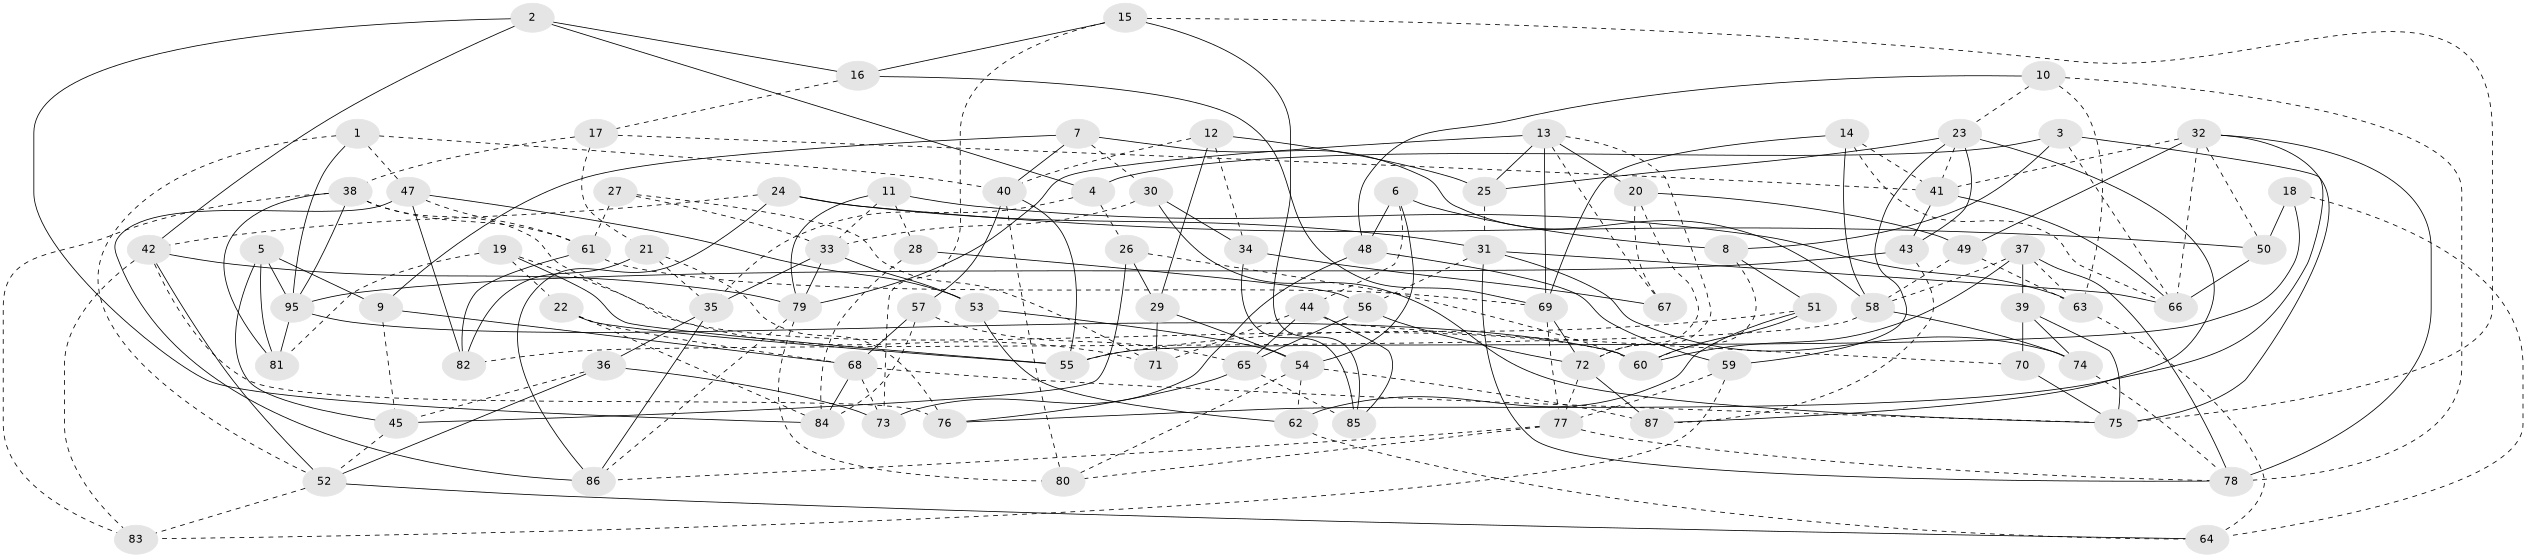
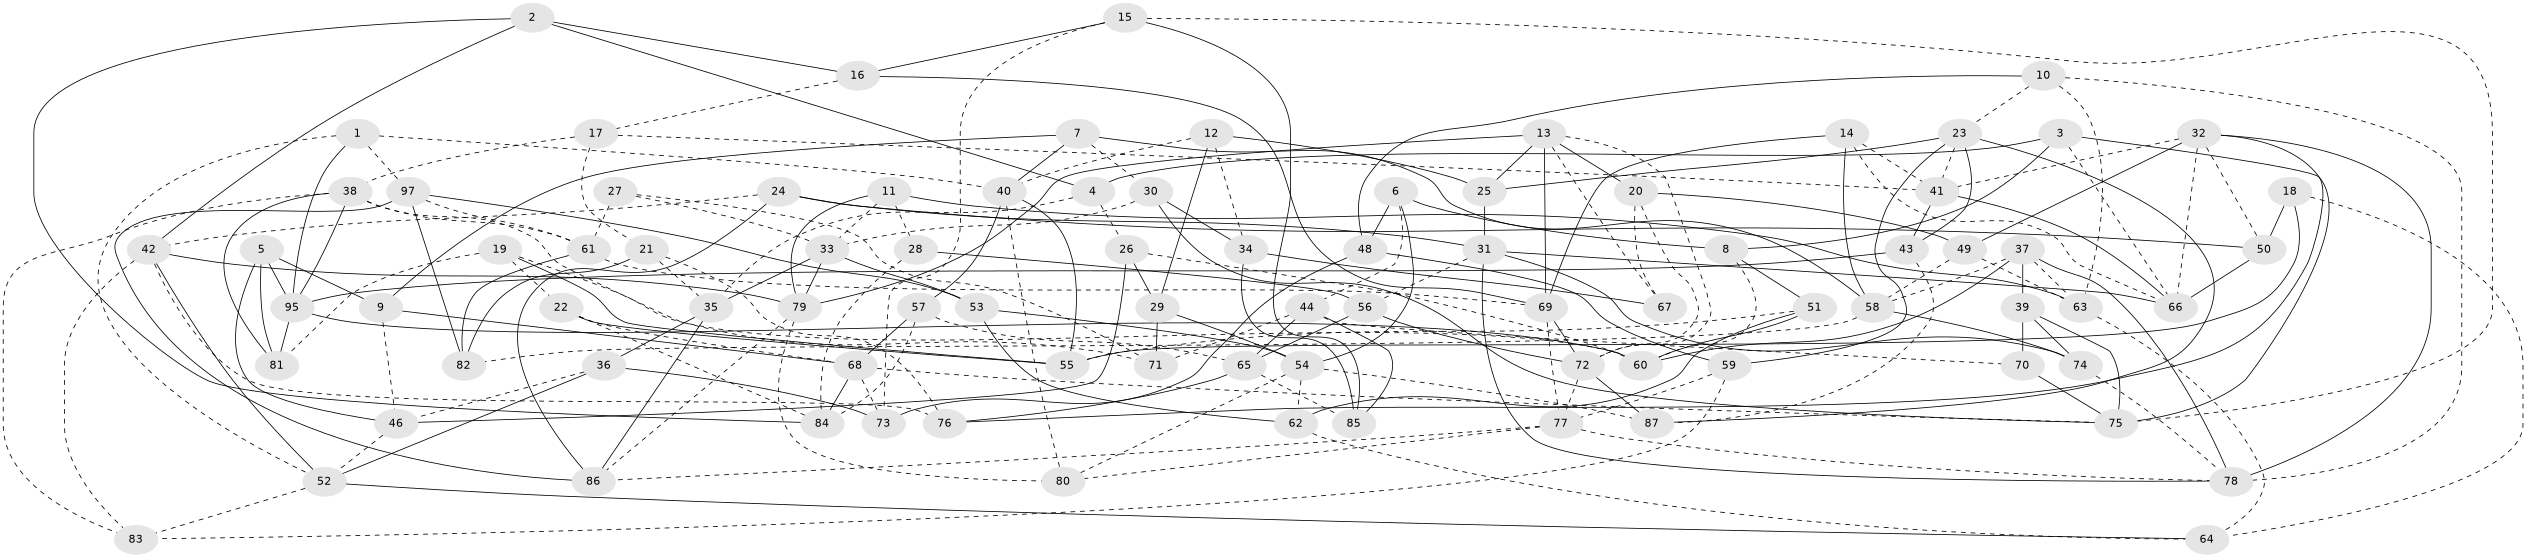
(408, 192) -> (408, 192)
(1485, 224) -> (1485, 224)
(396, 424) -> (396, 424)
